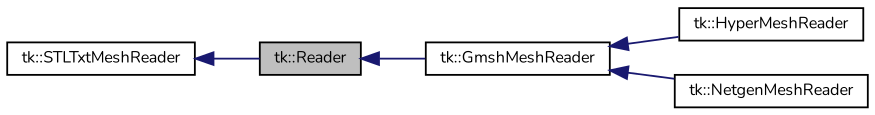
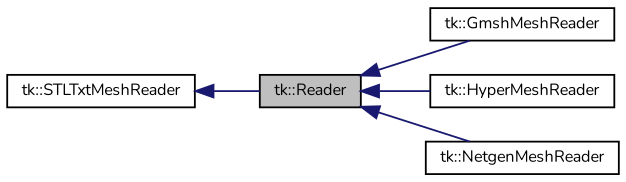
(653, 40) -> (405, 91)
(651, 76) -> (424, 127)
